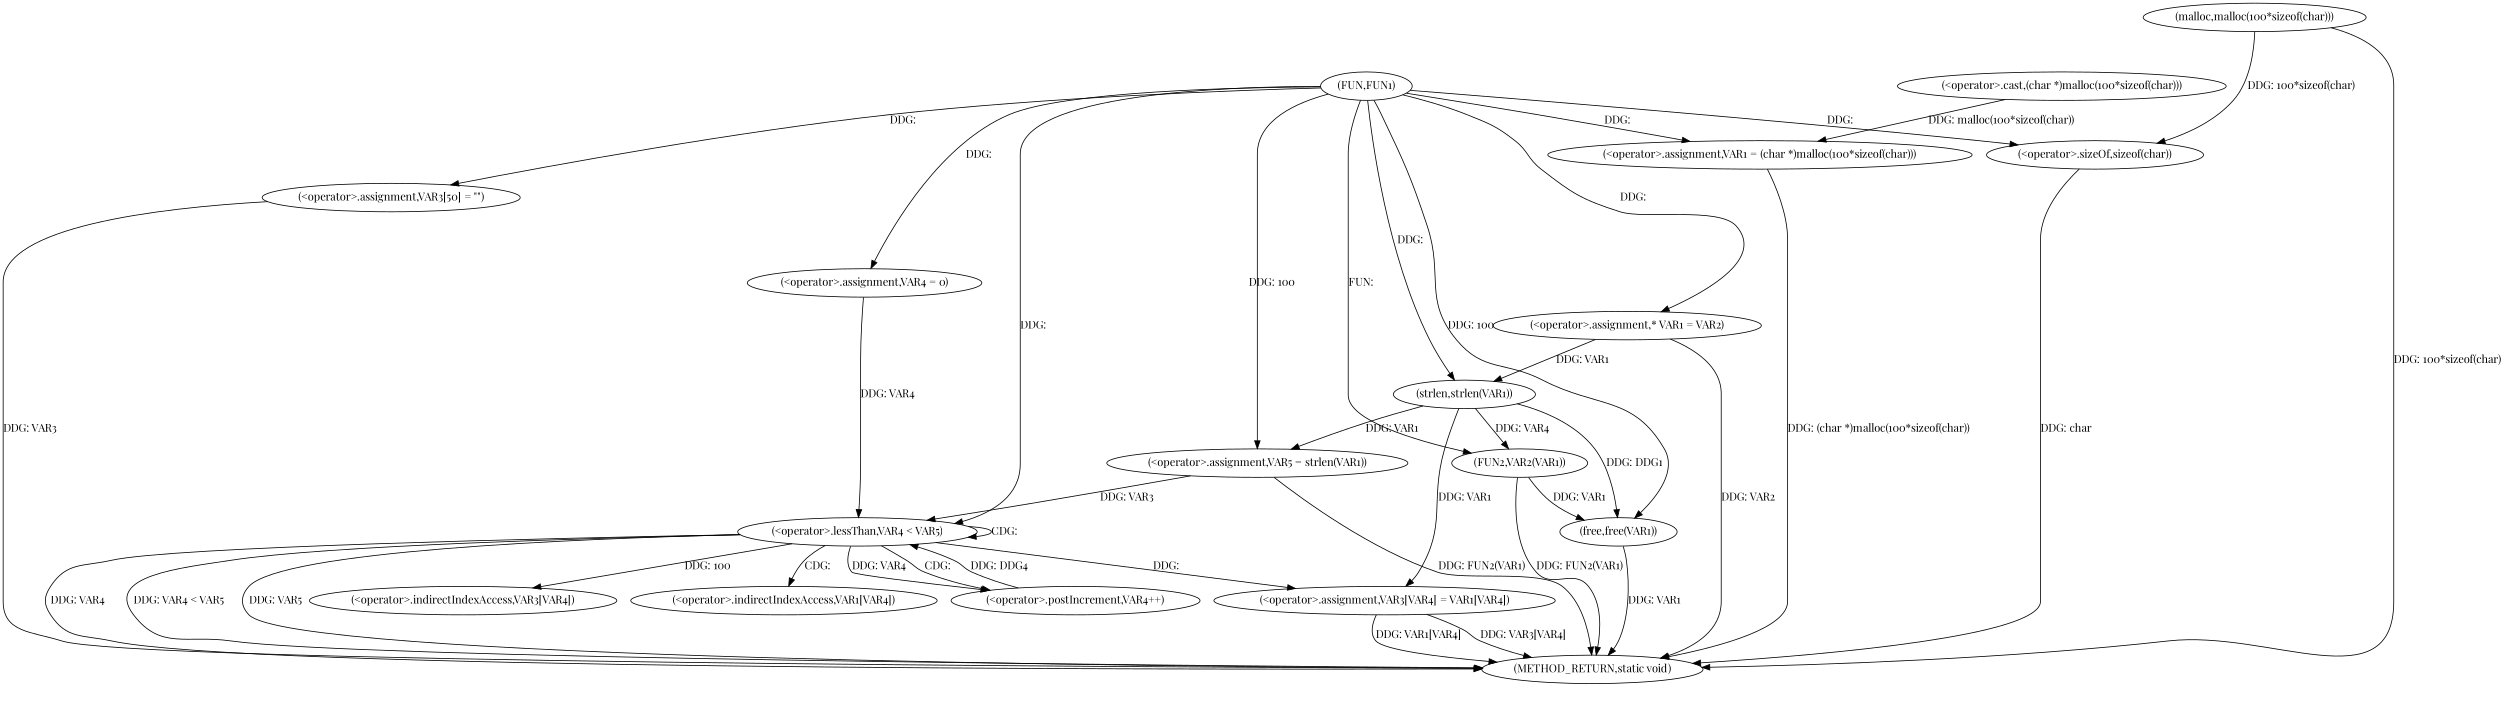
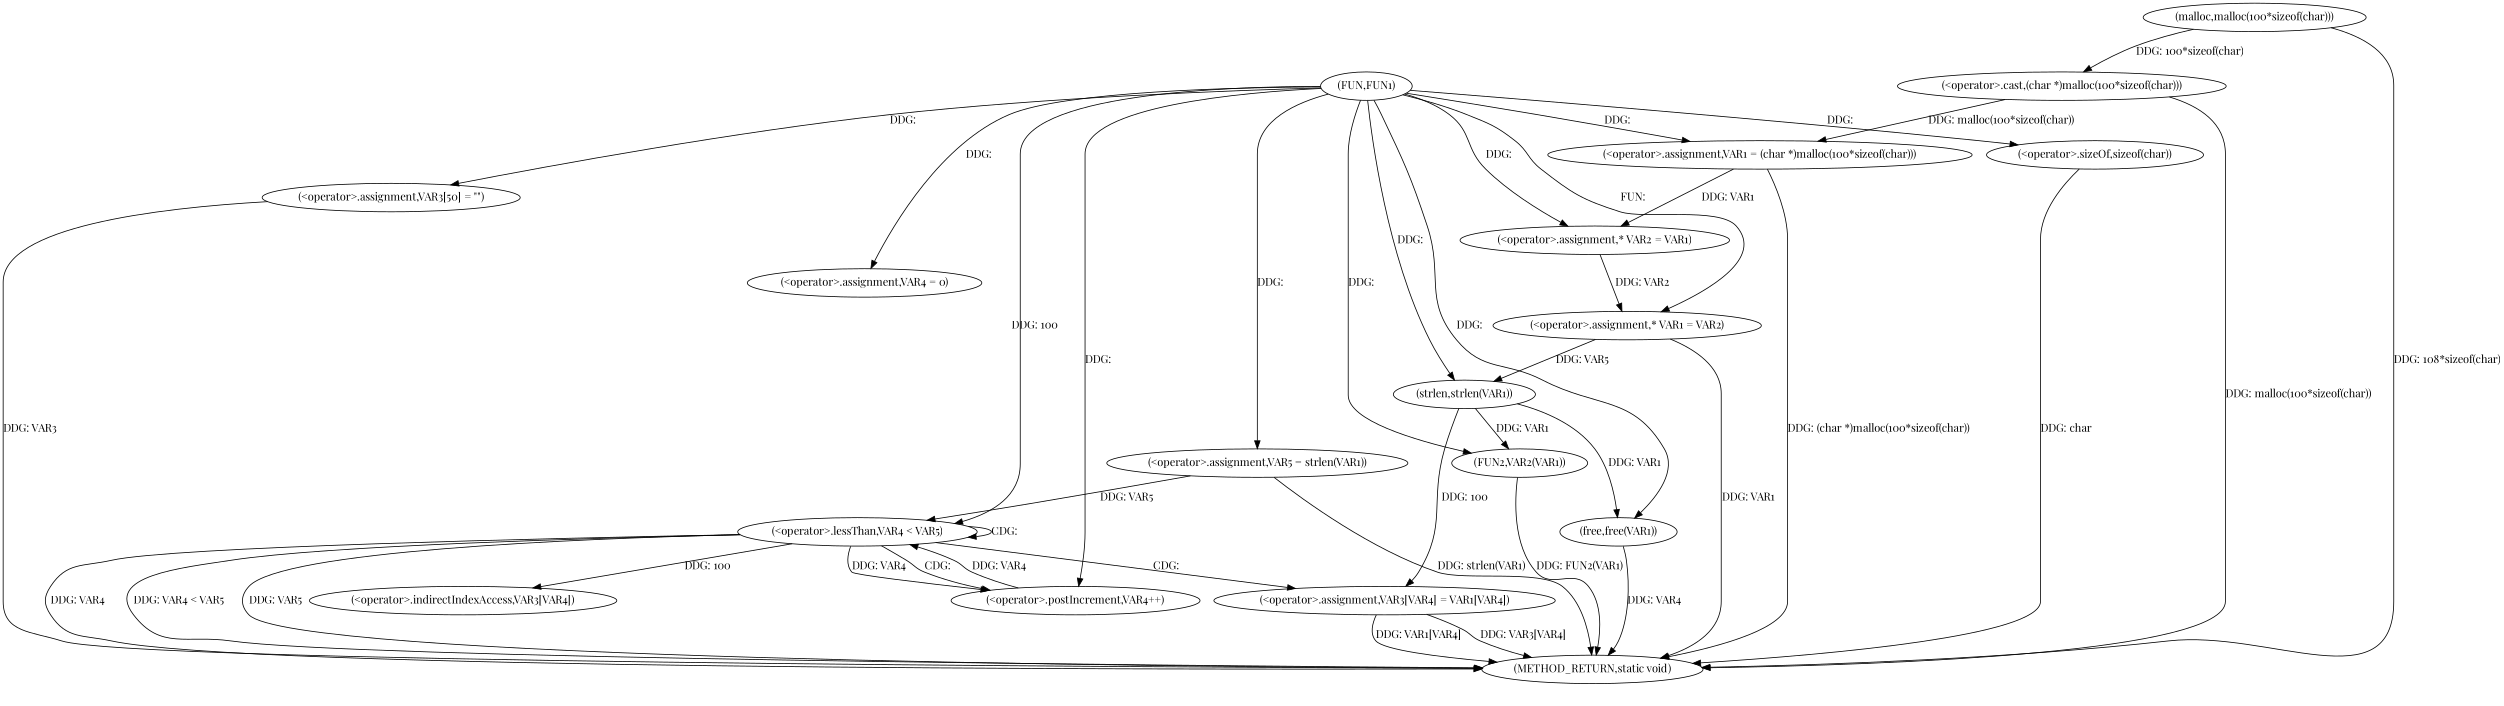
(2231, 103) -> (2140, 44)
(1635, 198) -> (1635, 198)
none -> (1085, 239)
none -> (1595, 240)
(1272, 283) -> (1272, 283)
(1363, 283) -> (1363, 283)
(1035, 326) -> (1035, 326)
(1471, 326) -> (1471, 326)
(1583, 360) -> (1583, 360)
(2447, 360) -> (2447, 360)
(861, 403) -> none
(1360, 425) -> none
(1522, 429) -> (1522, 429)
(1635, 463) -> (1635, 463)
(1127, 497) -> (1127, 497)
(1465, 497) -> (1465, 497)
(1748, 497) -> (1748, 497)
(1550, 501) -> none
(999, 566) -> (999, 566)
(1168, 566) -> (1168, 566)
(1482, 566) -> (1482, 566)
none -> (2225, 598)
(784, 601) -> none
(1654, 601) -> (1654, 601)
